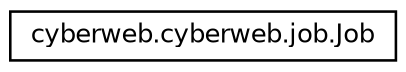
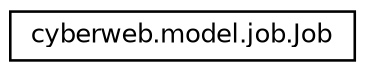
(203, 36) -> (183, 36)
